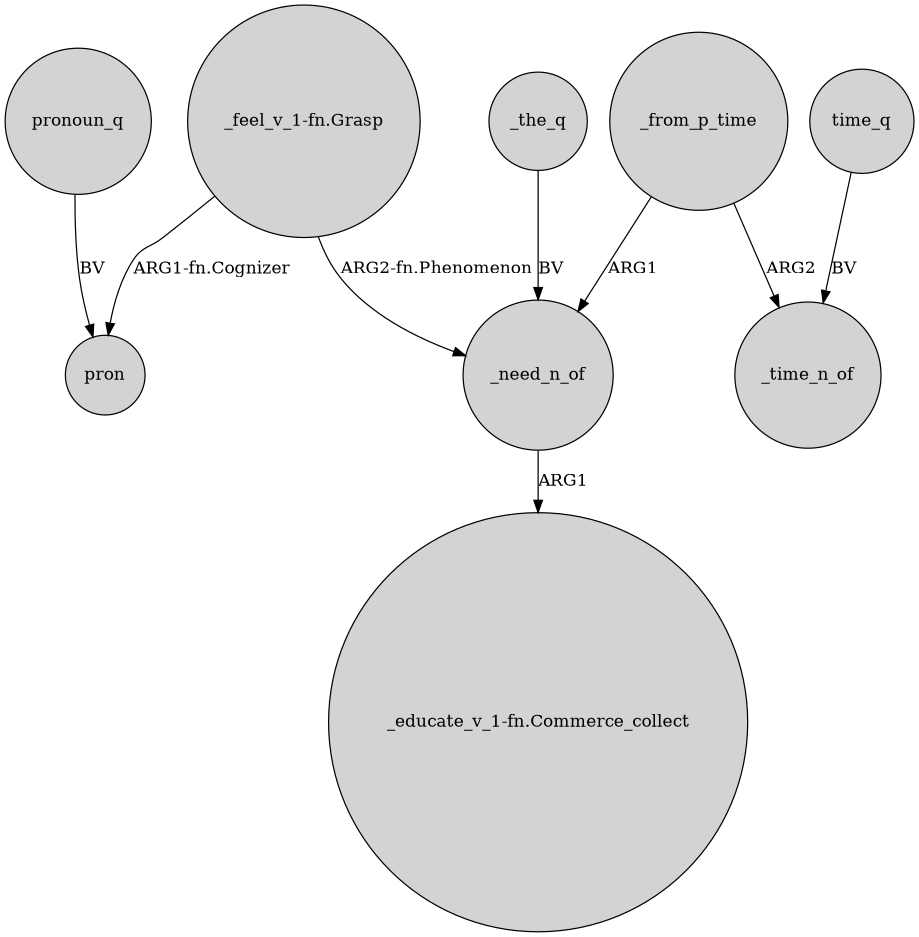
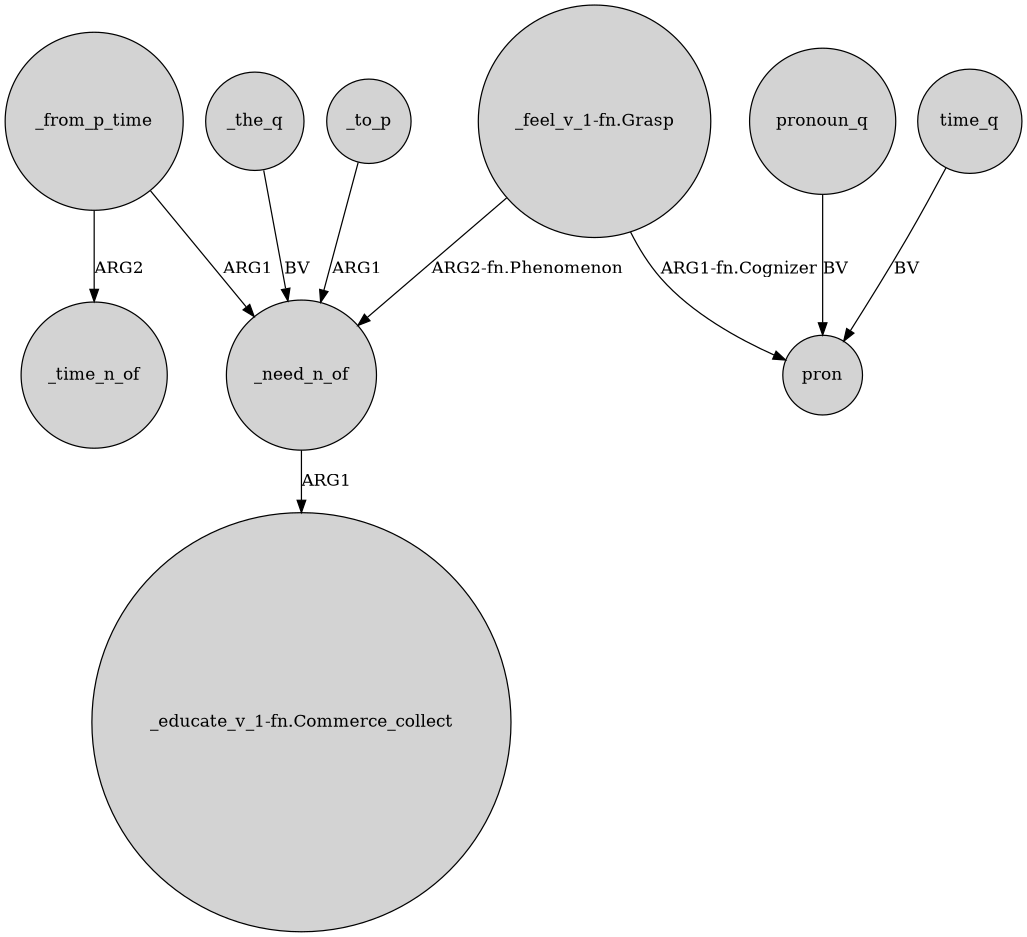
none -> (369, 121)
(839, 231) -> (900, 250)
